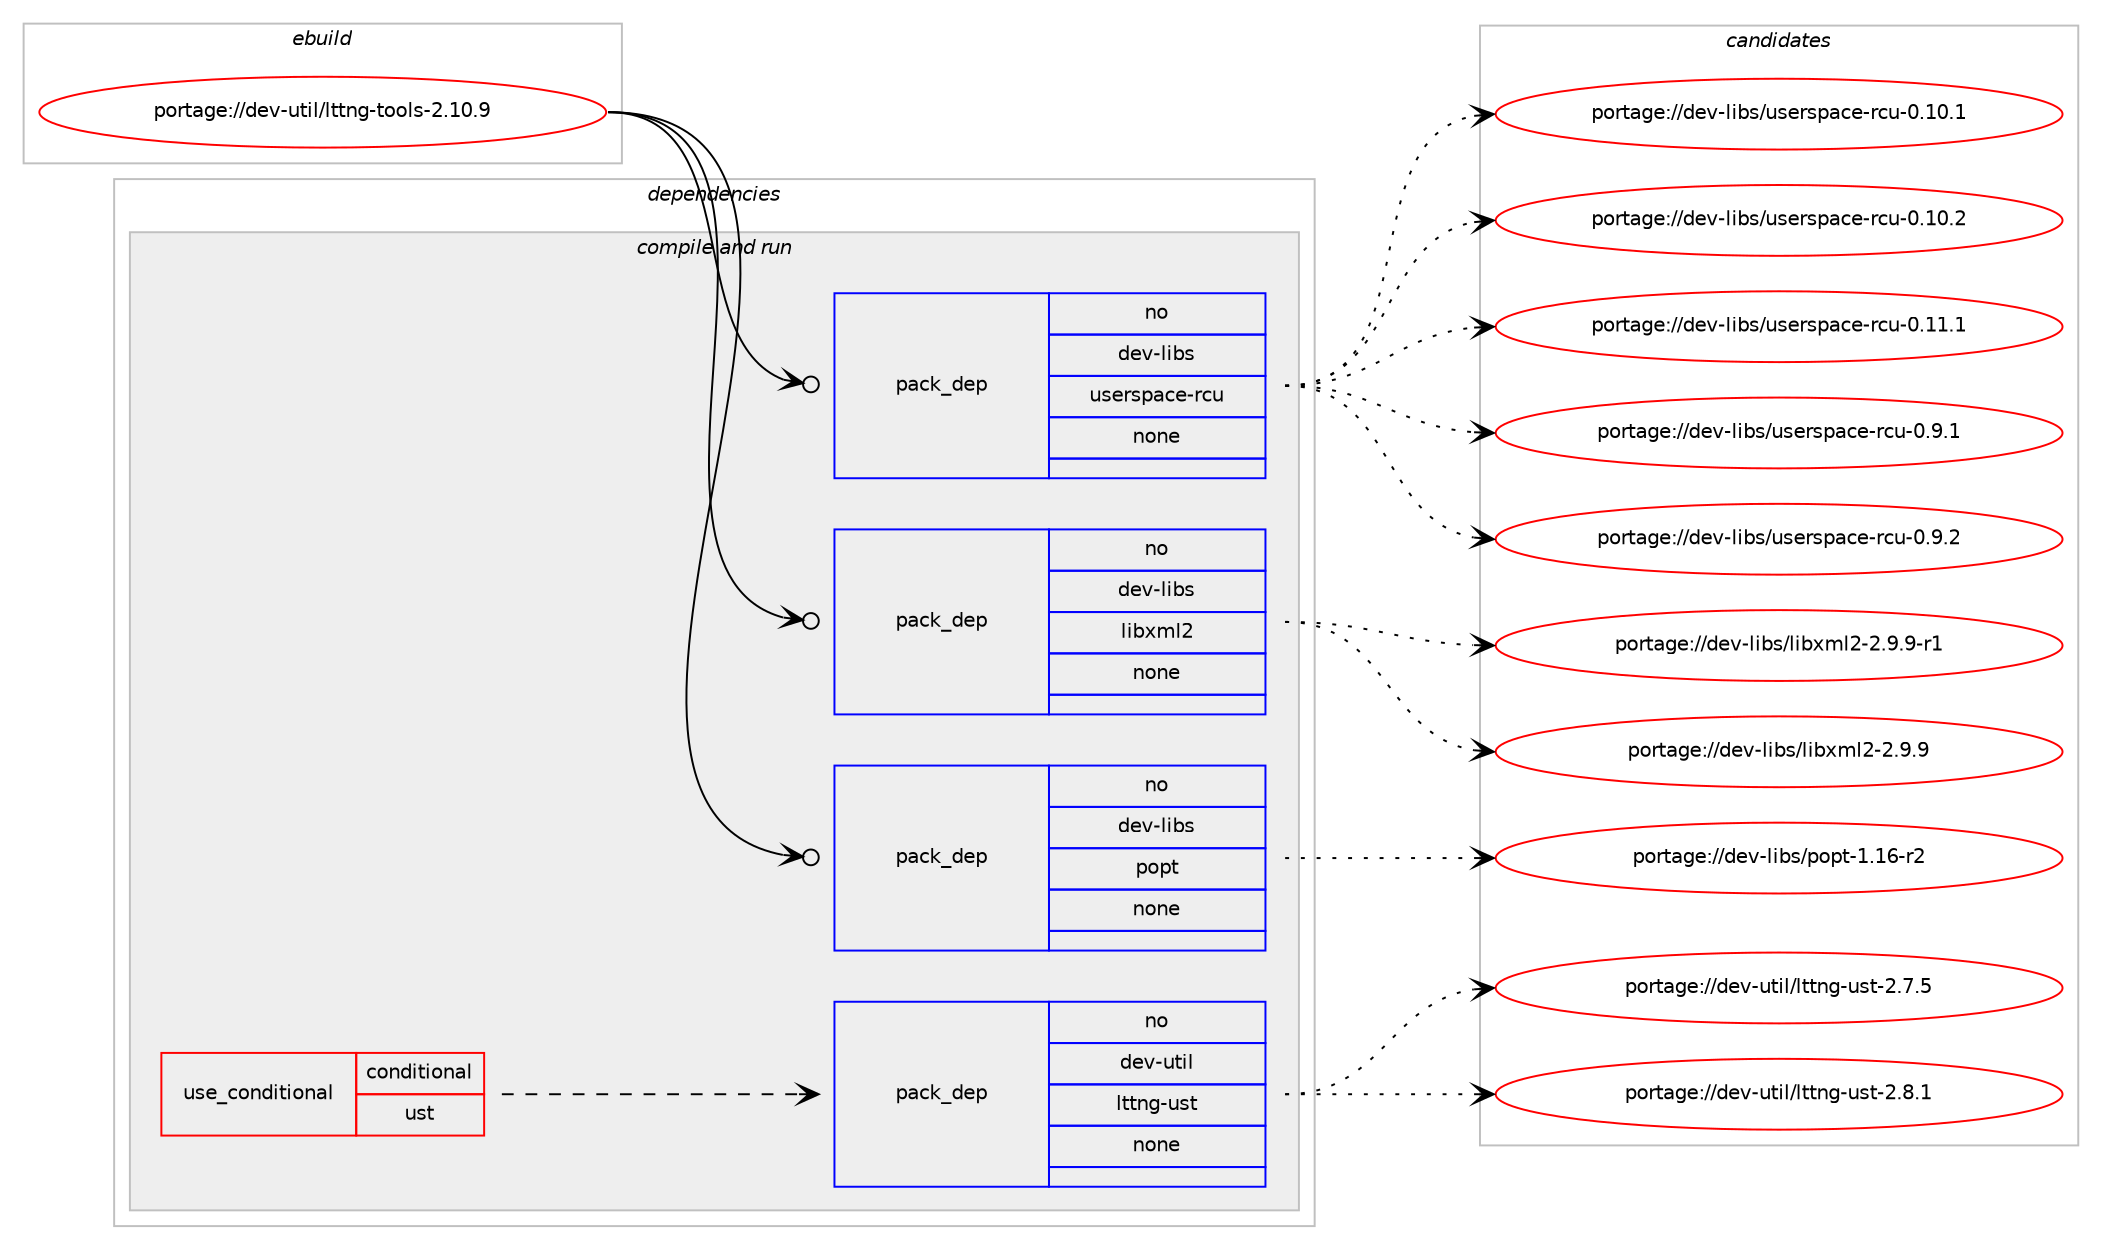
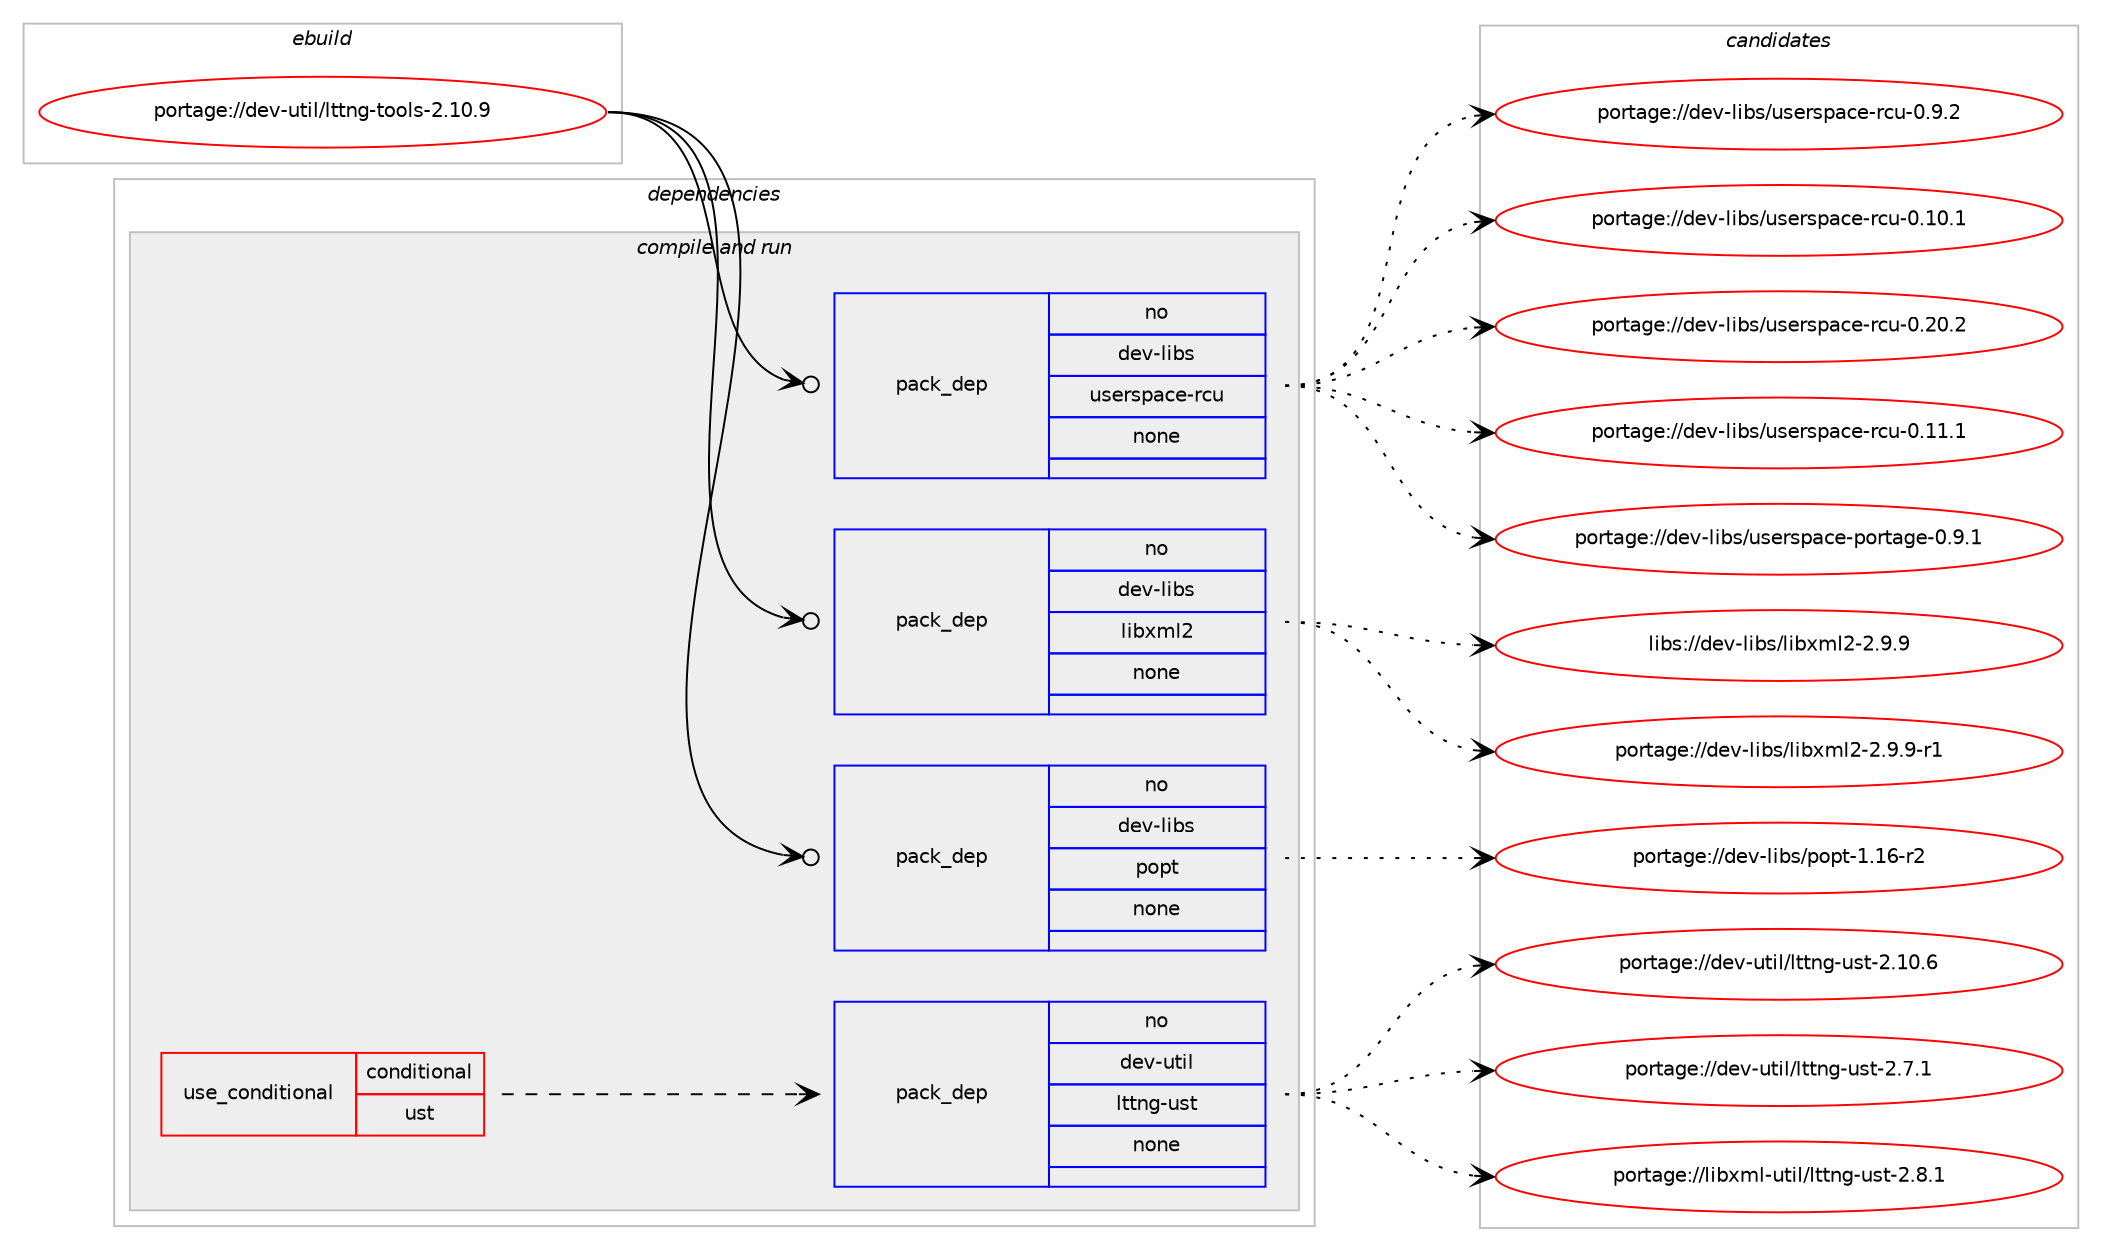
(1779, 220) -> (1779, 327)
(1779, 433) -> (1779, 539)
(1779, 752) -> (1779, 646)
none -> (1779, 964)
(1779, 988) -> (1779, 1071)
(1779, 1094) -> (1779, 1177)
